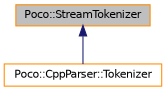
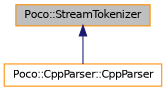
(83, 75) -> (83, 75)
